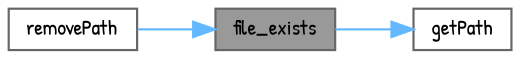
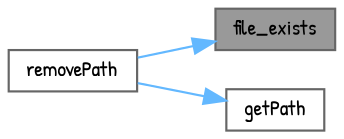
(363, 29) -> (171, 90)
